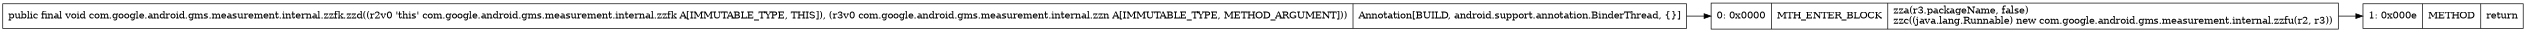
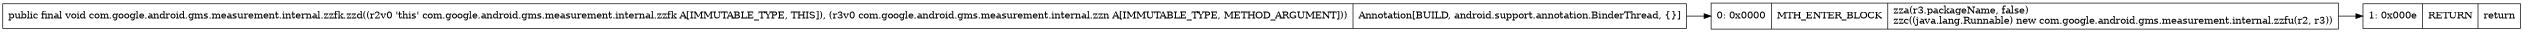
(2452, 16) -> (2450, 16)
